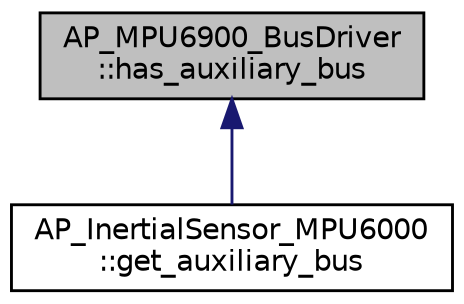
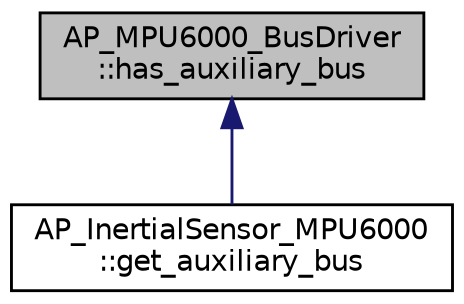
(232, 56) -> (232, 56)
